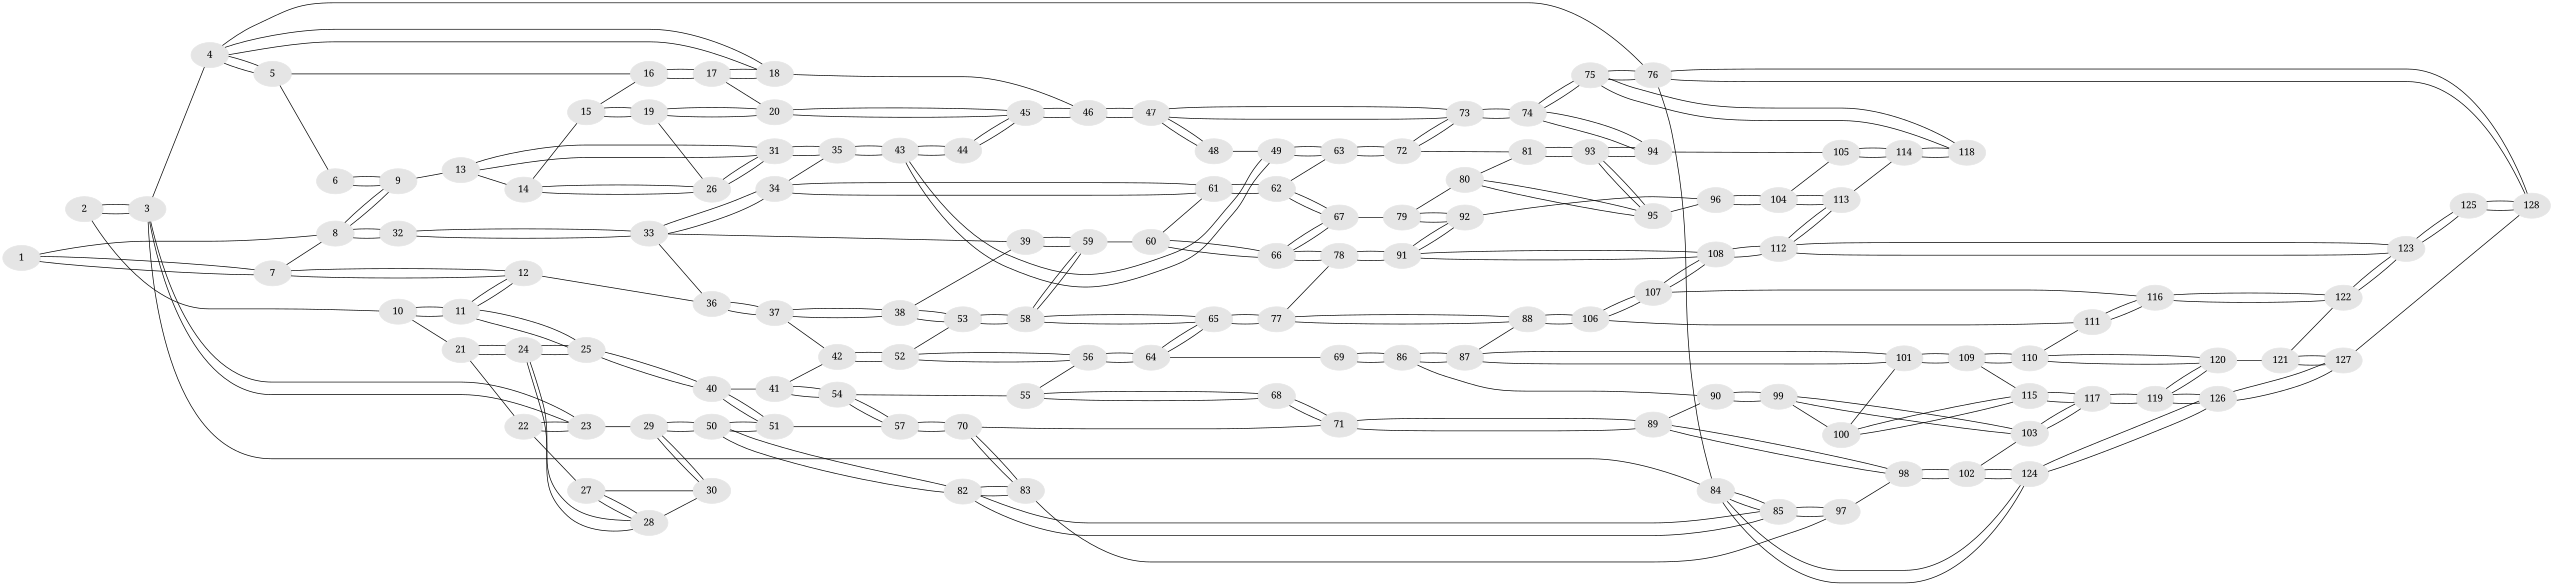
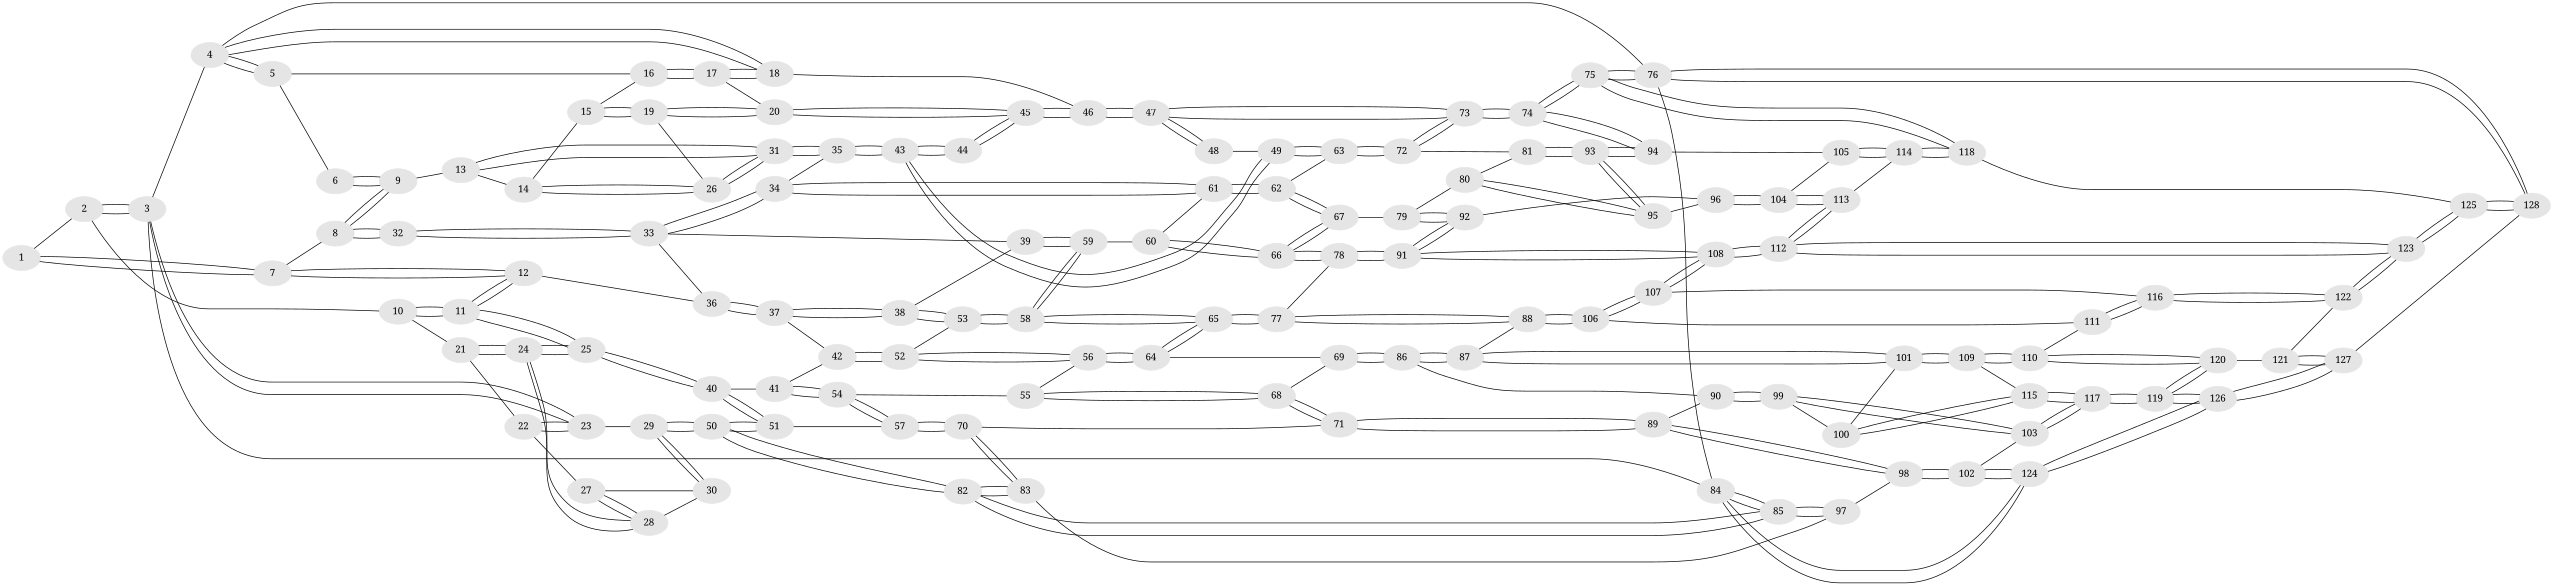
none -> (2215, 190)
(178, 241) -> (53, 234)
none -> (1308, 377)
